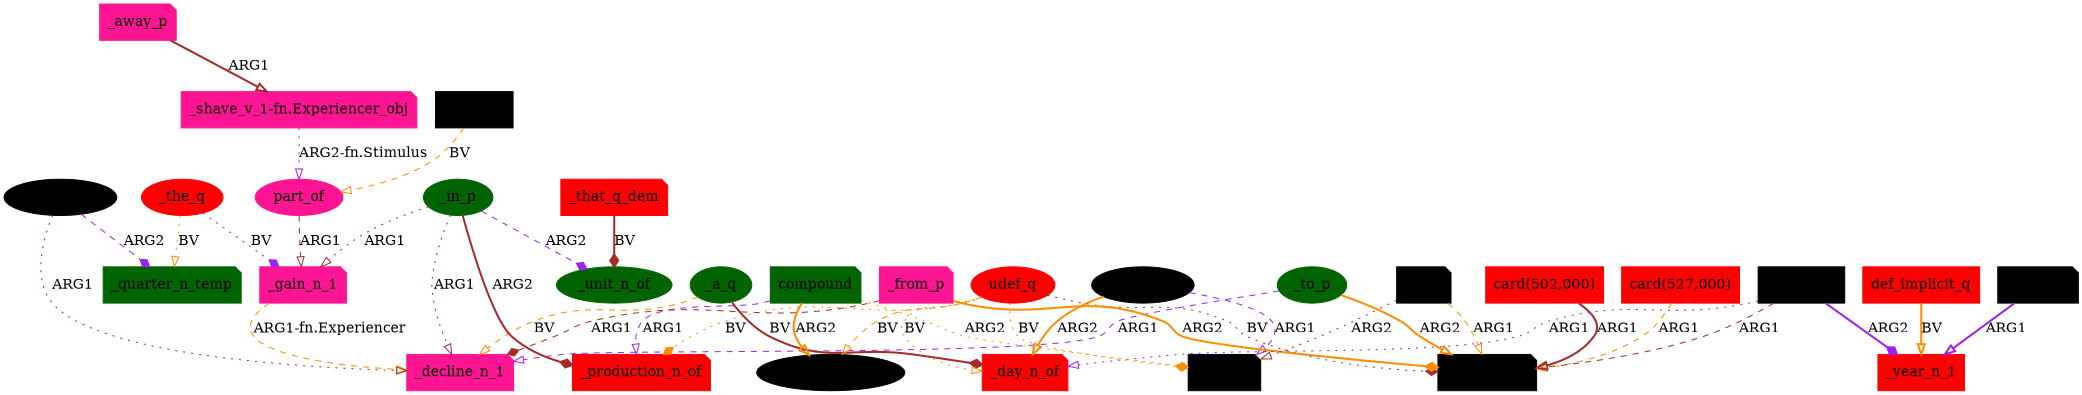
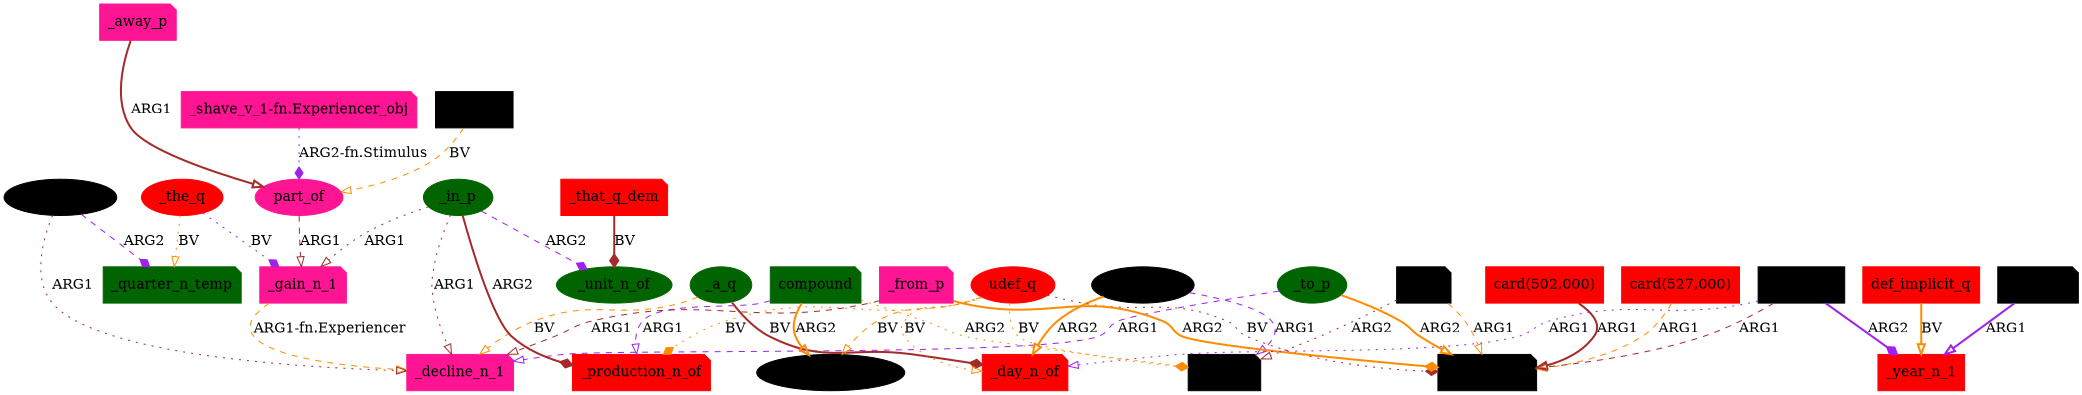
(214, 64) -> (148, 143)
(299, 149) -> (299, 149)
(614, 317) -> (614, 317)
